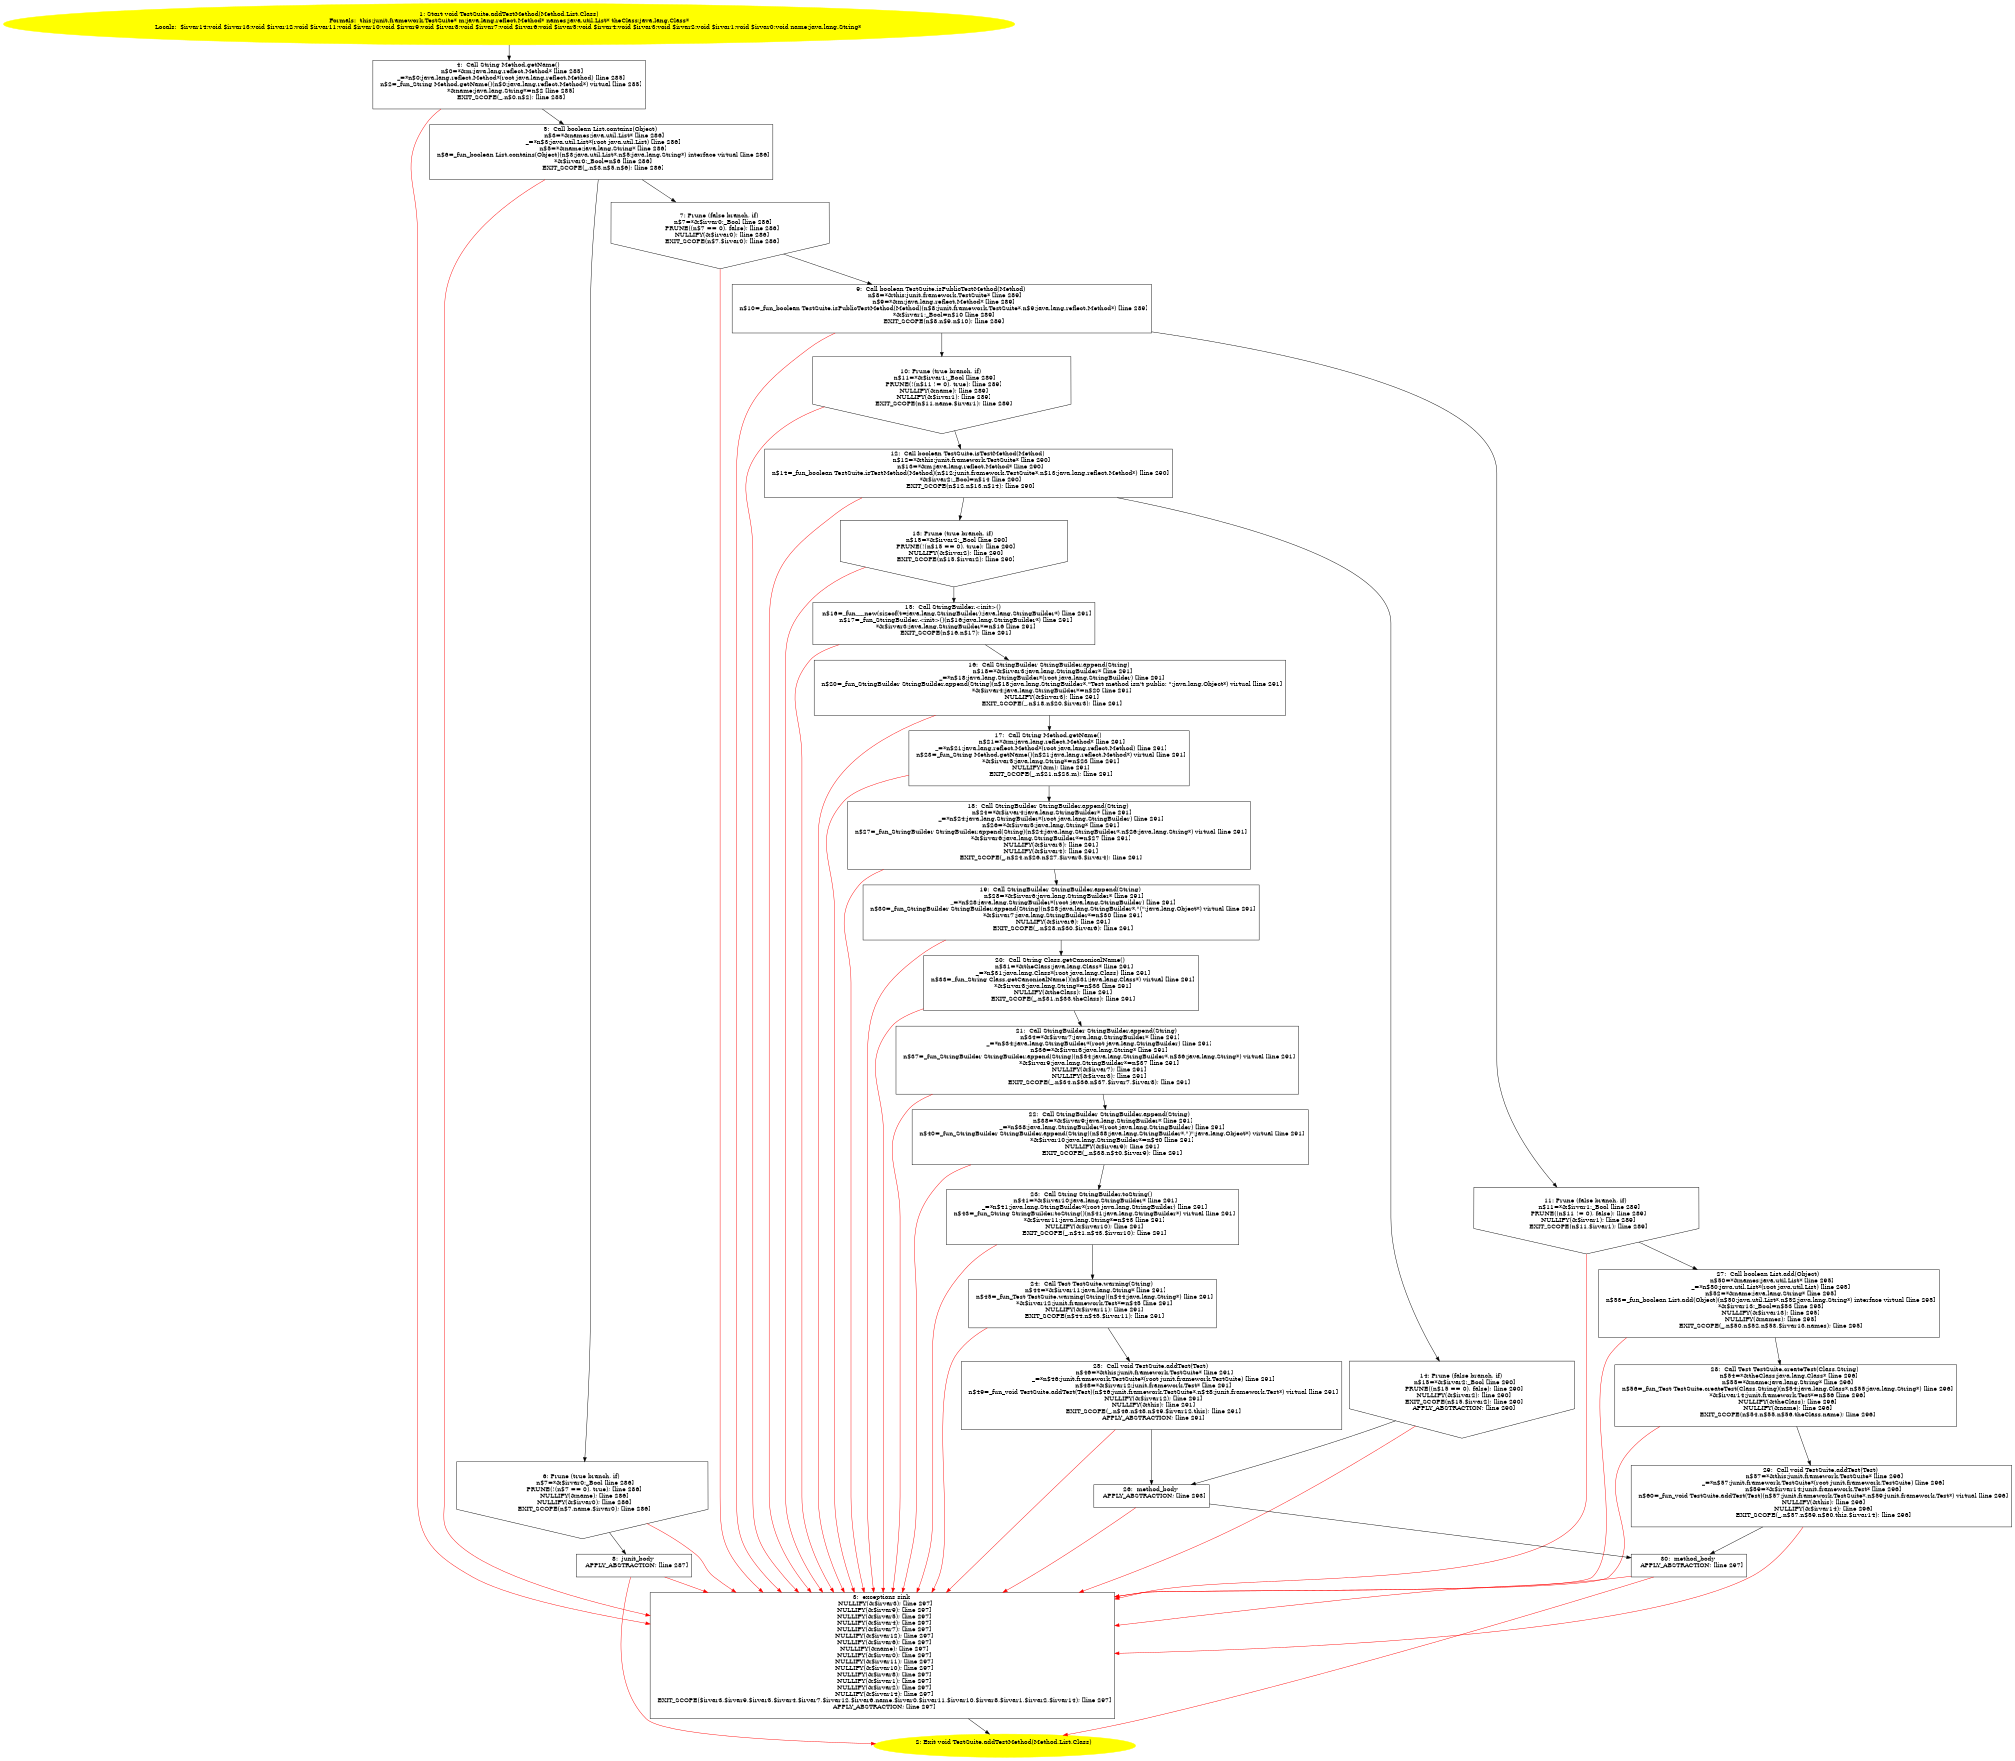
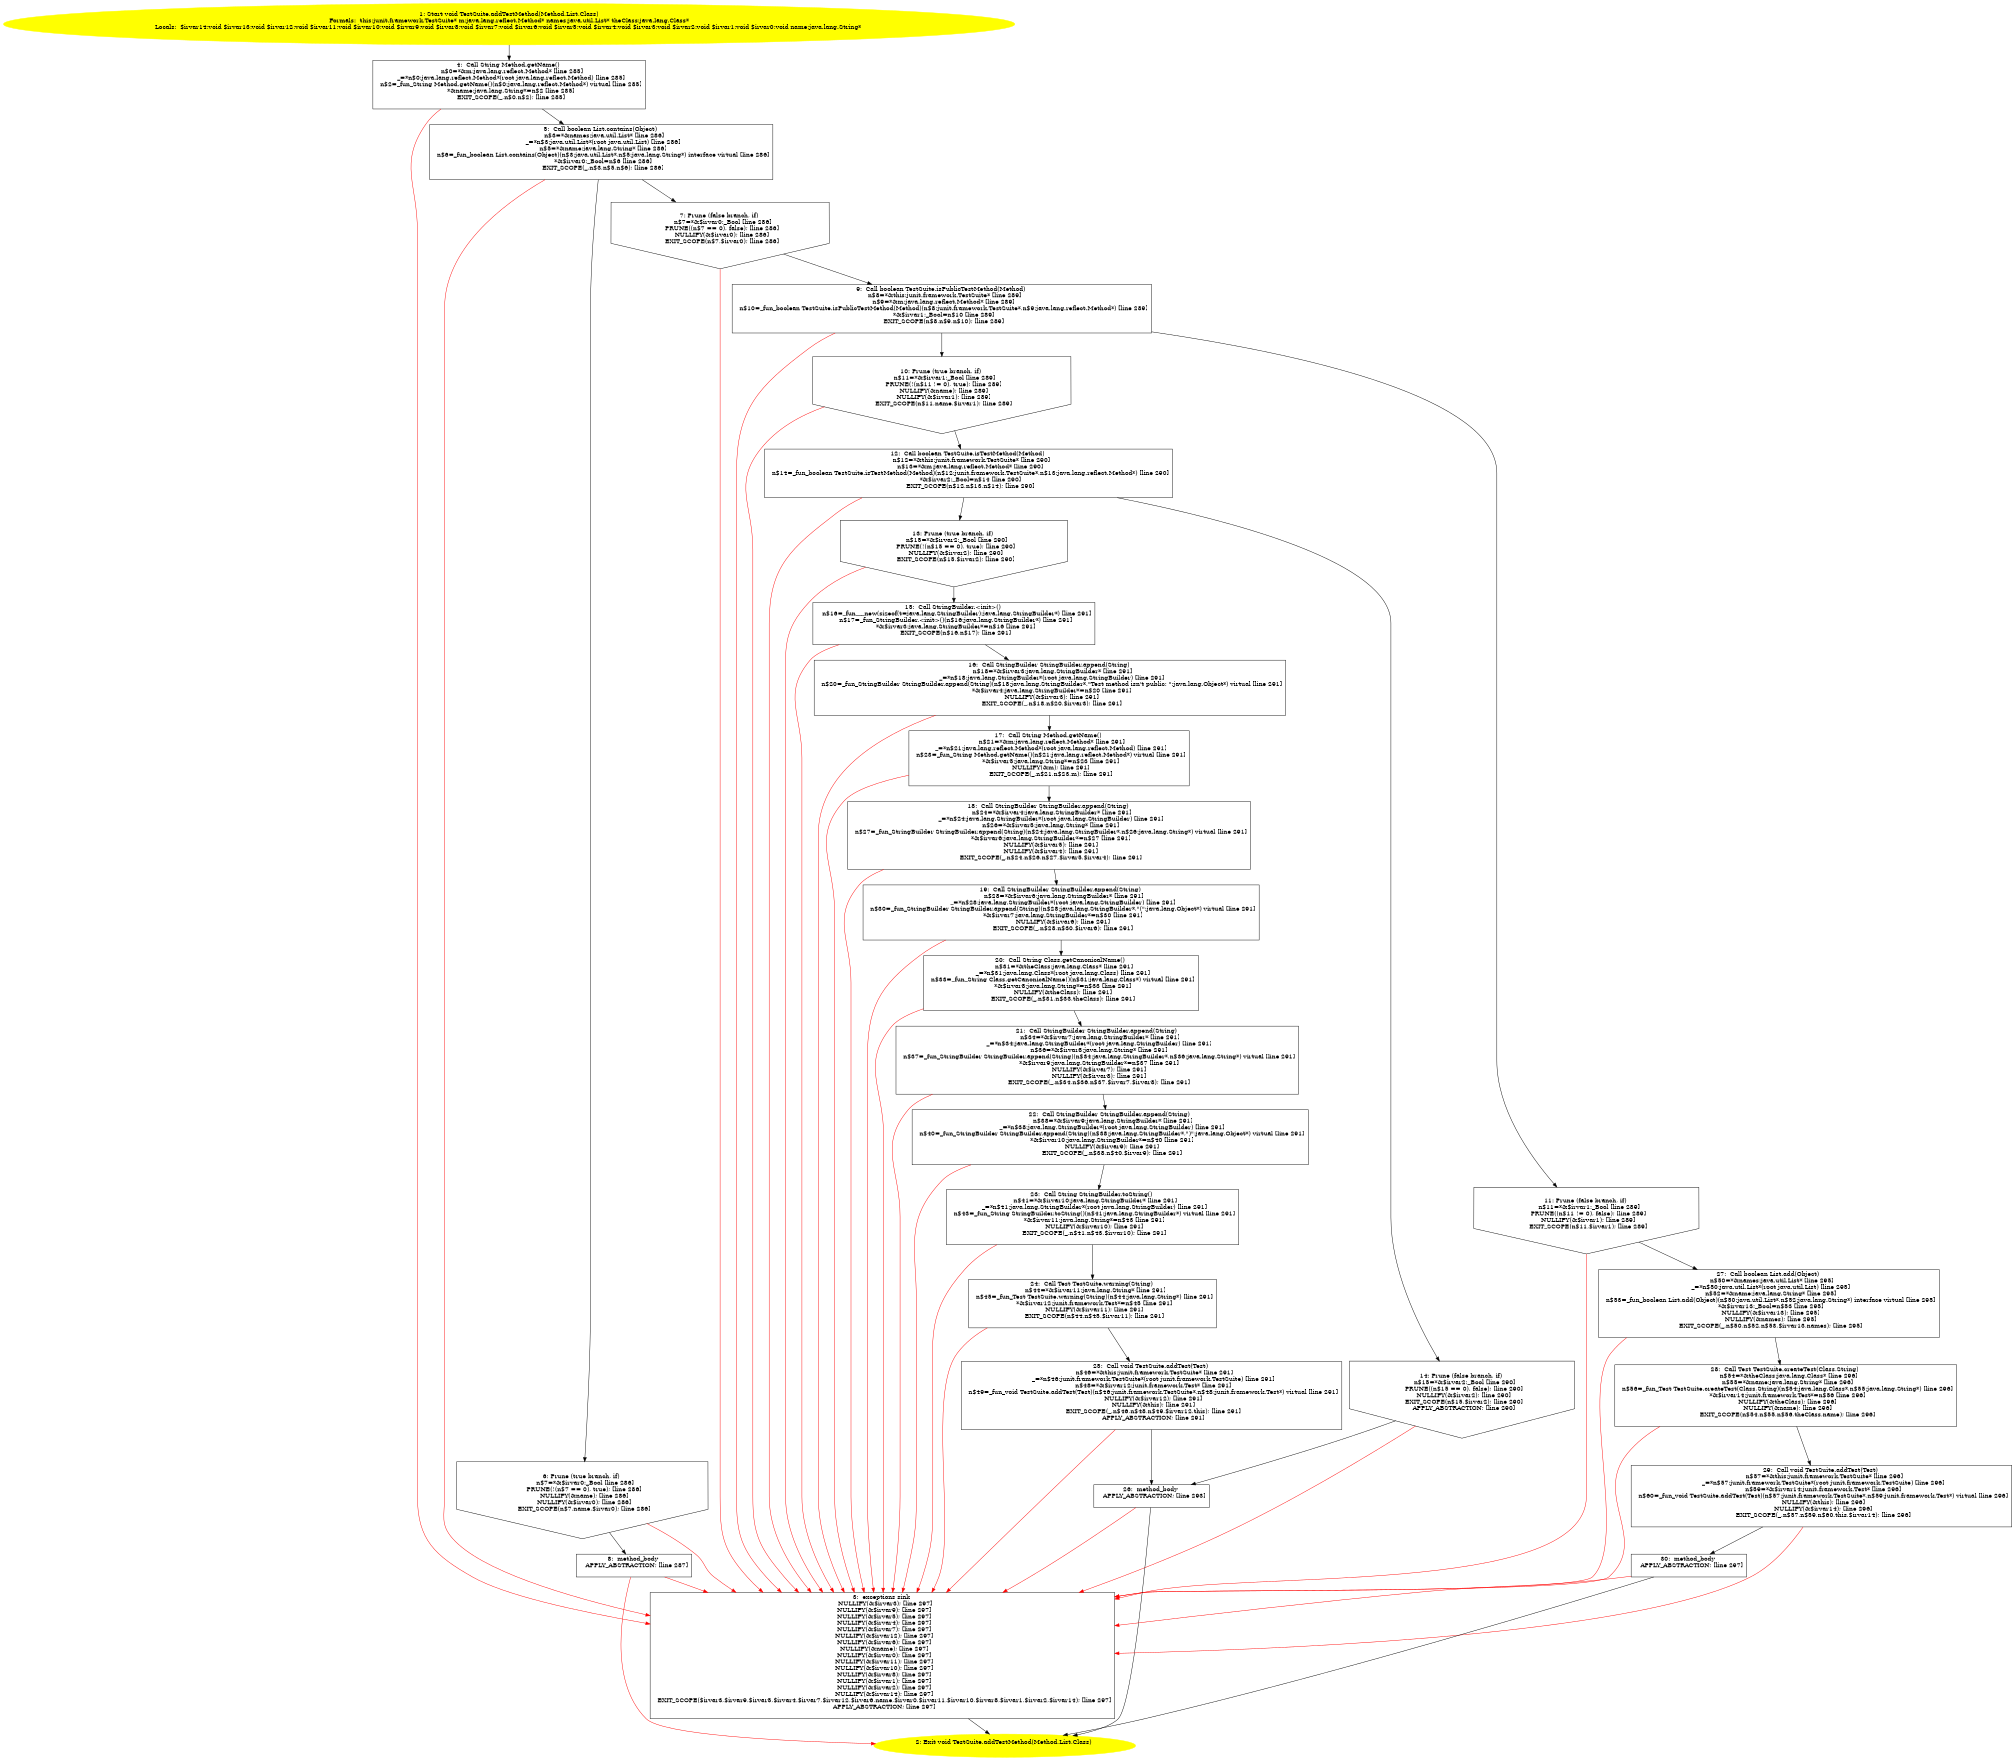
(1418, 1531) -> (1137, 1636)
(634, 1566) -> (634, 1566)
(1362, 1663) -> (1362, 1663)
